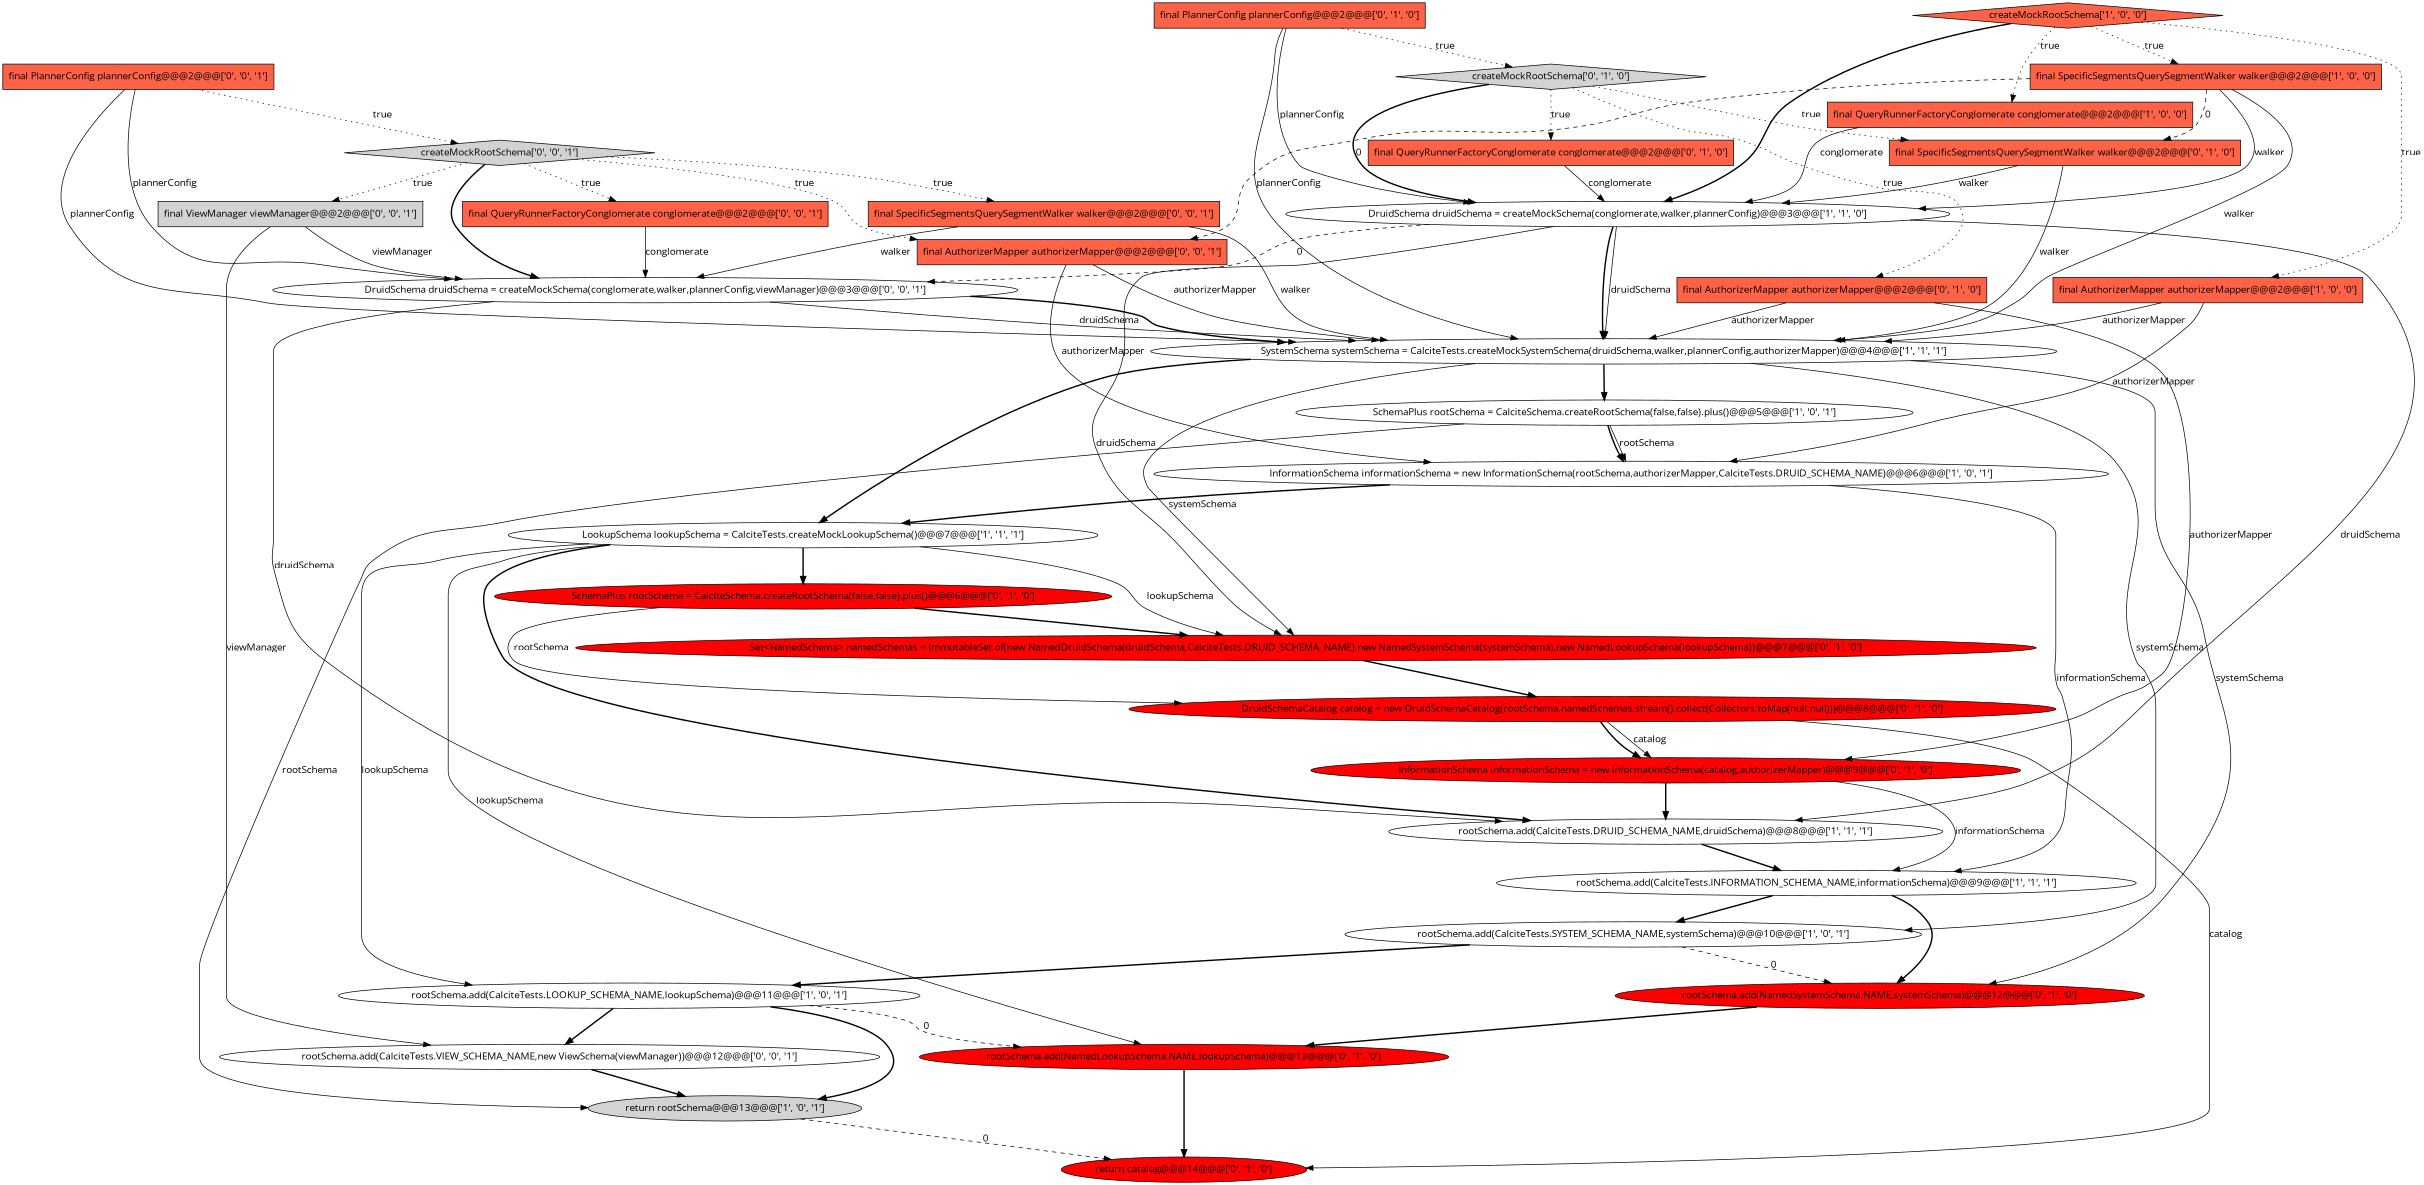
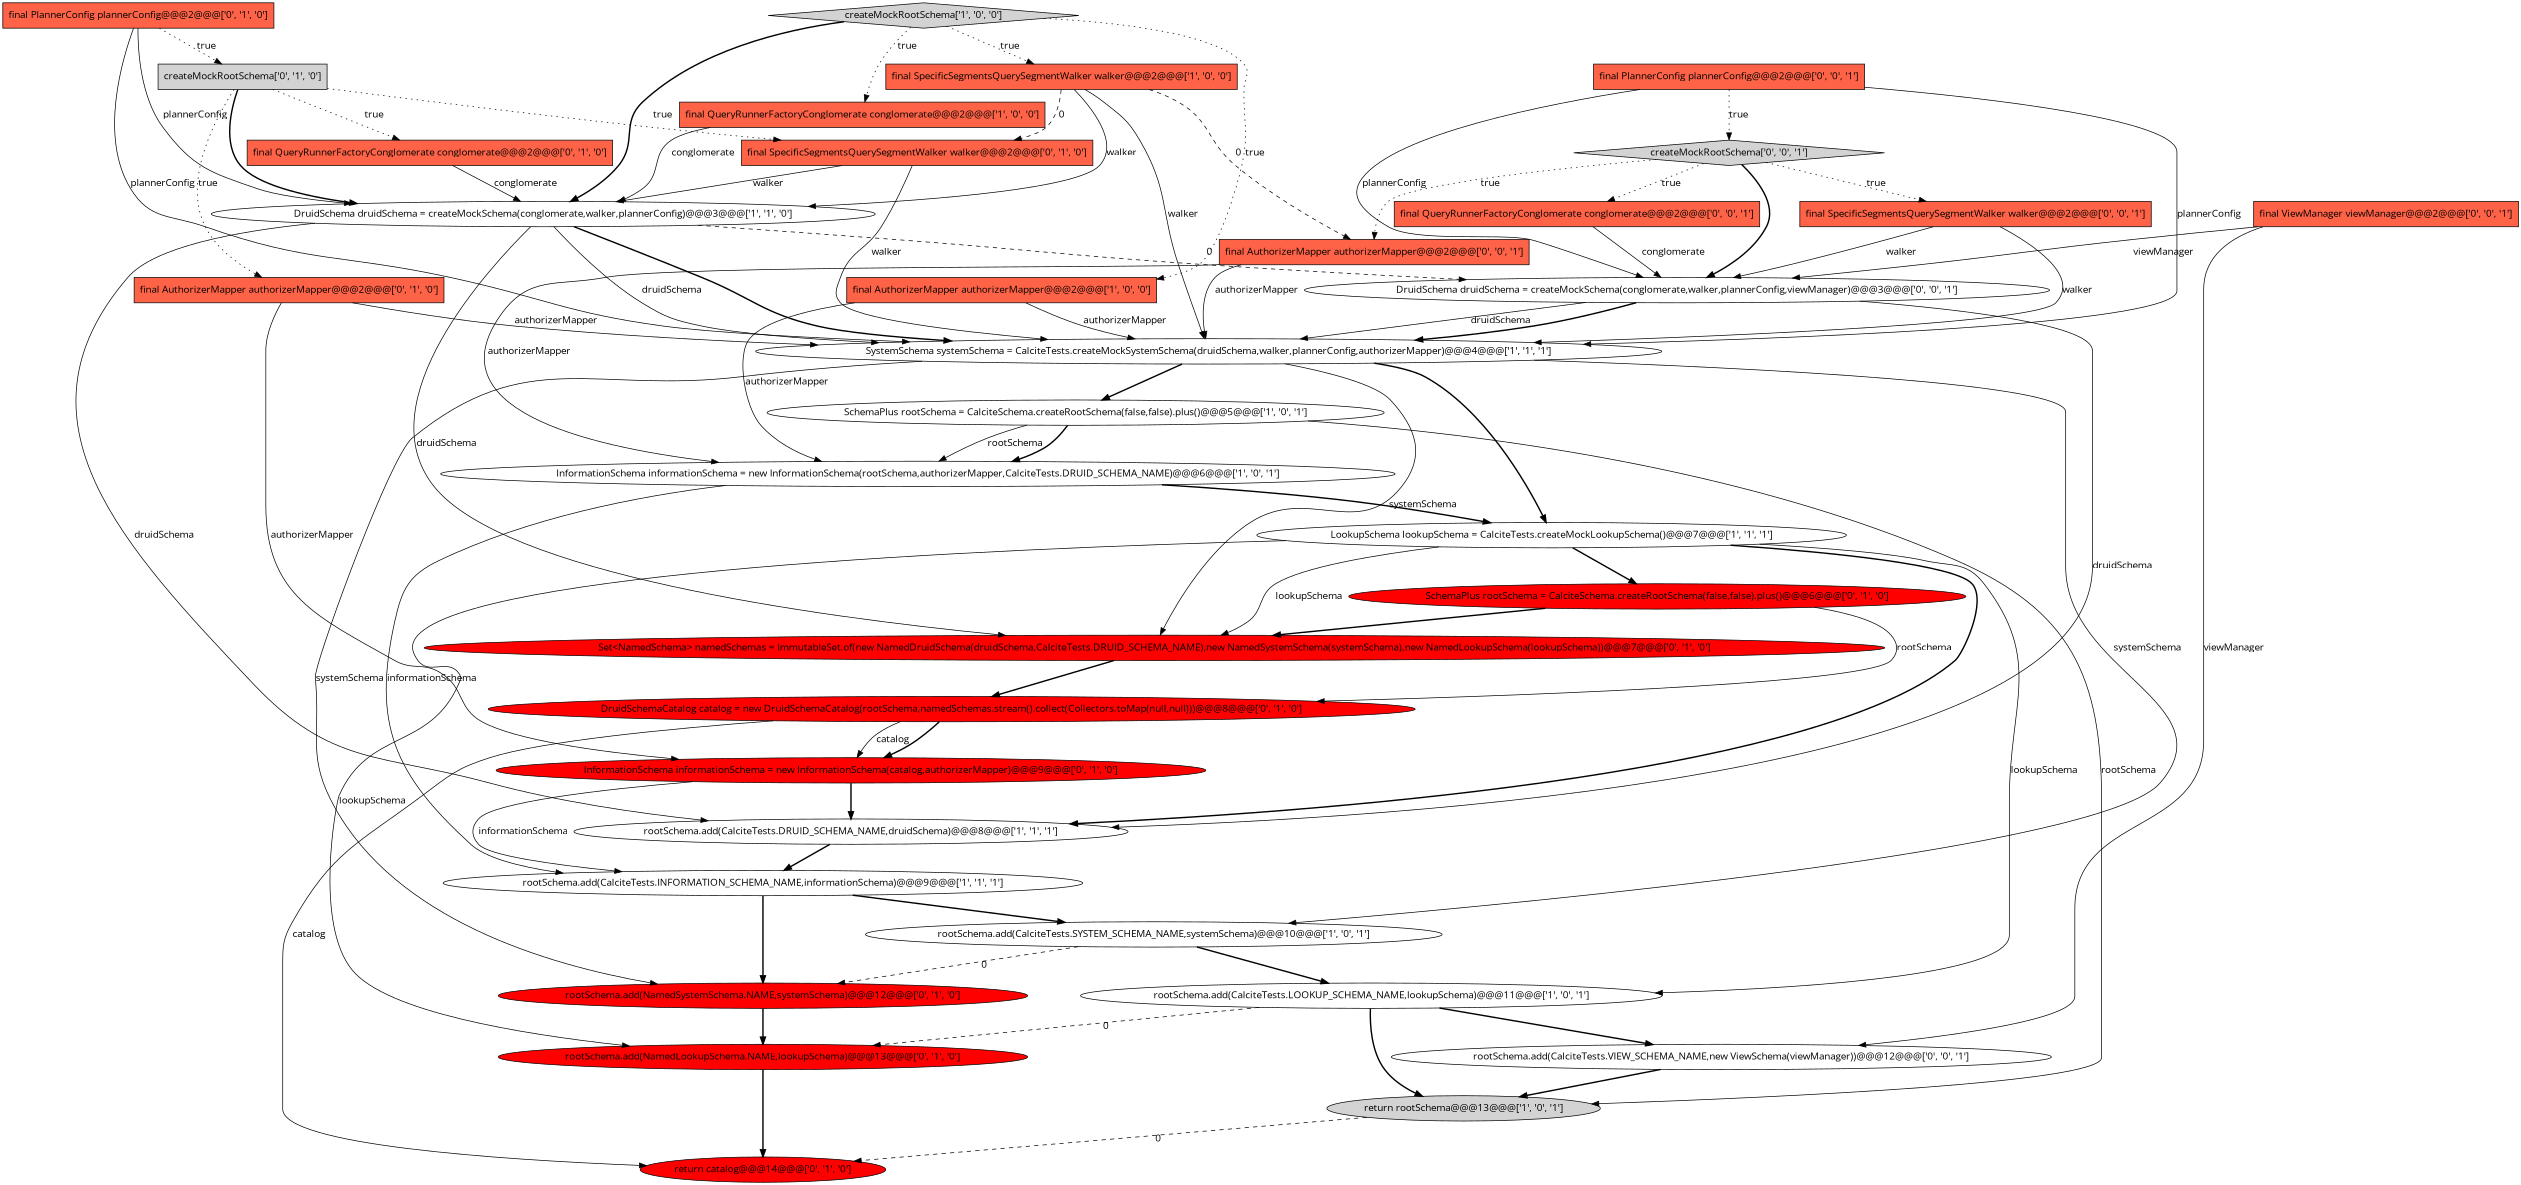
(2068, 15) -> (924, 15)
(1551, 77) -> (243, 77)
(403, 181) -> none
(290, 214) -> (2386, 214)
